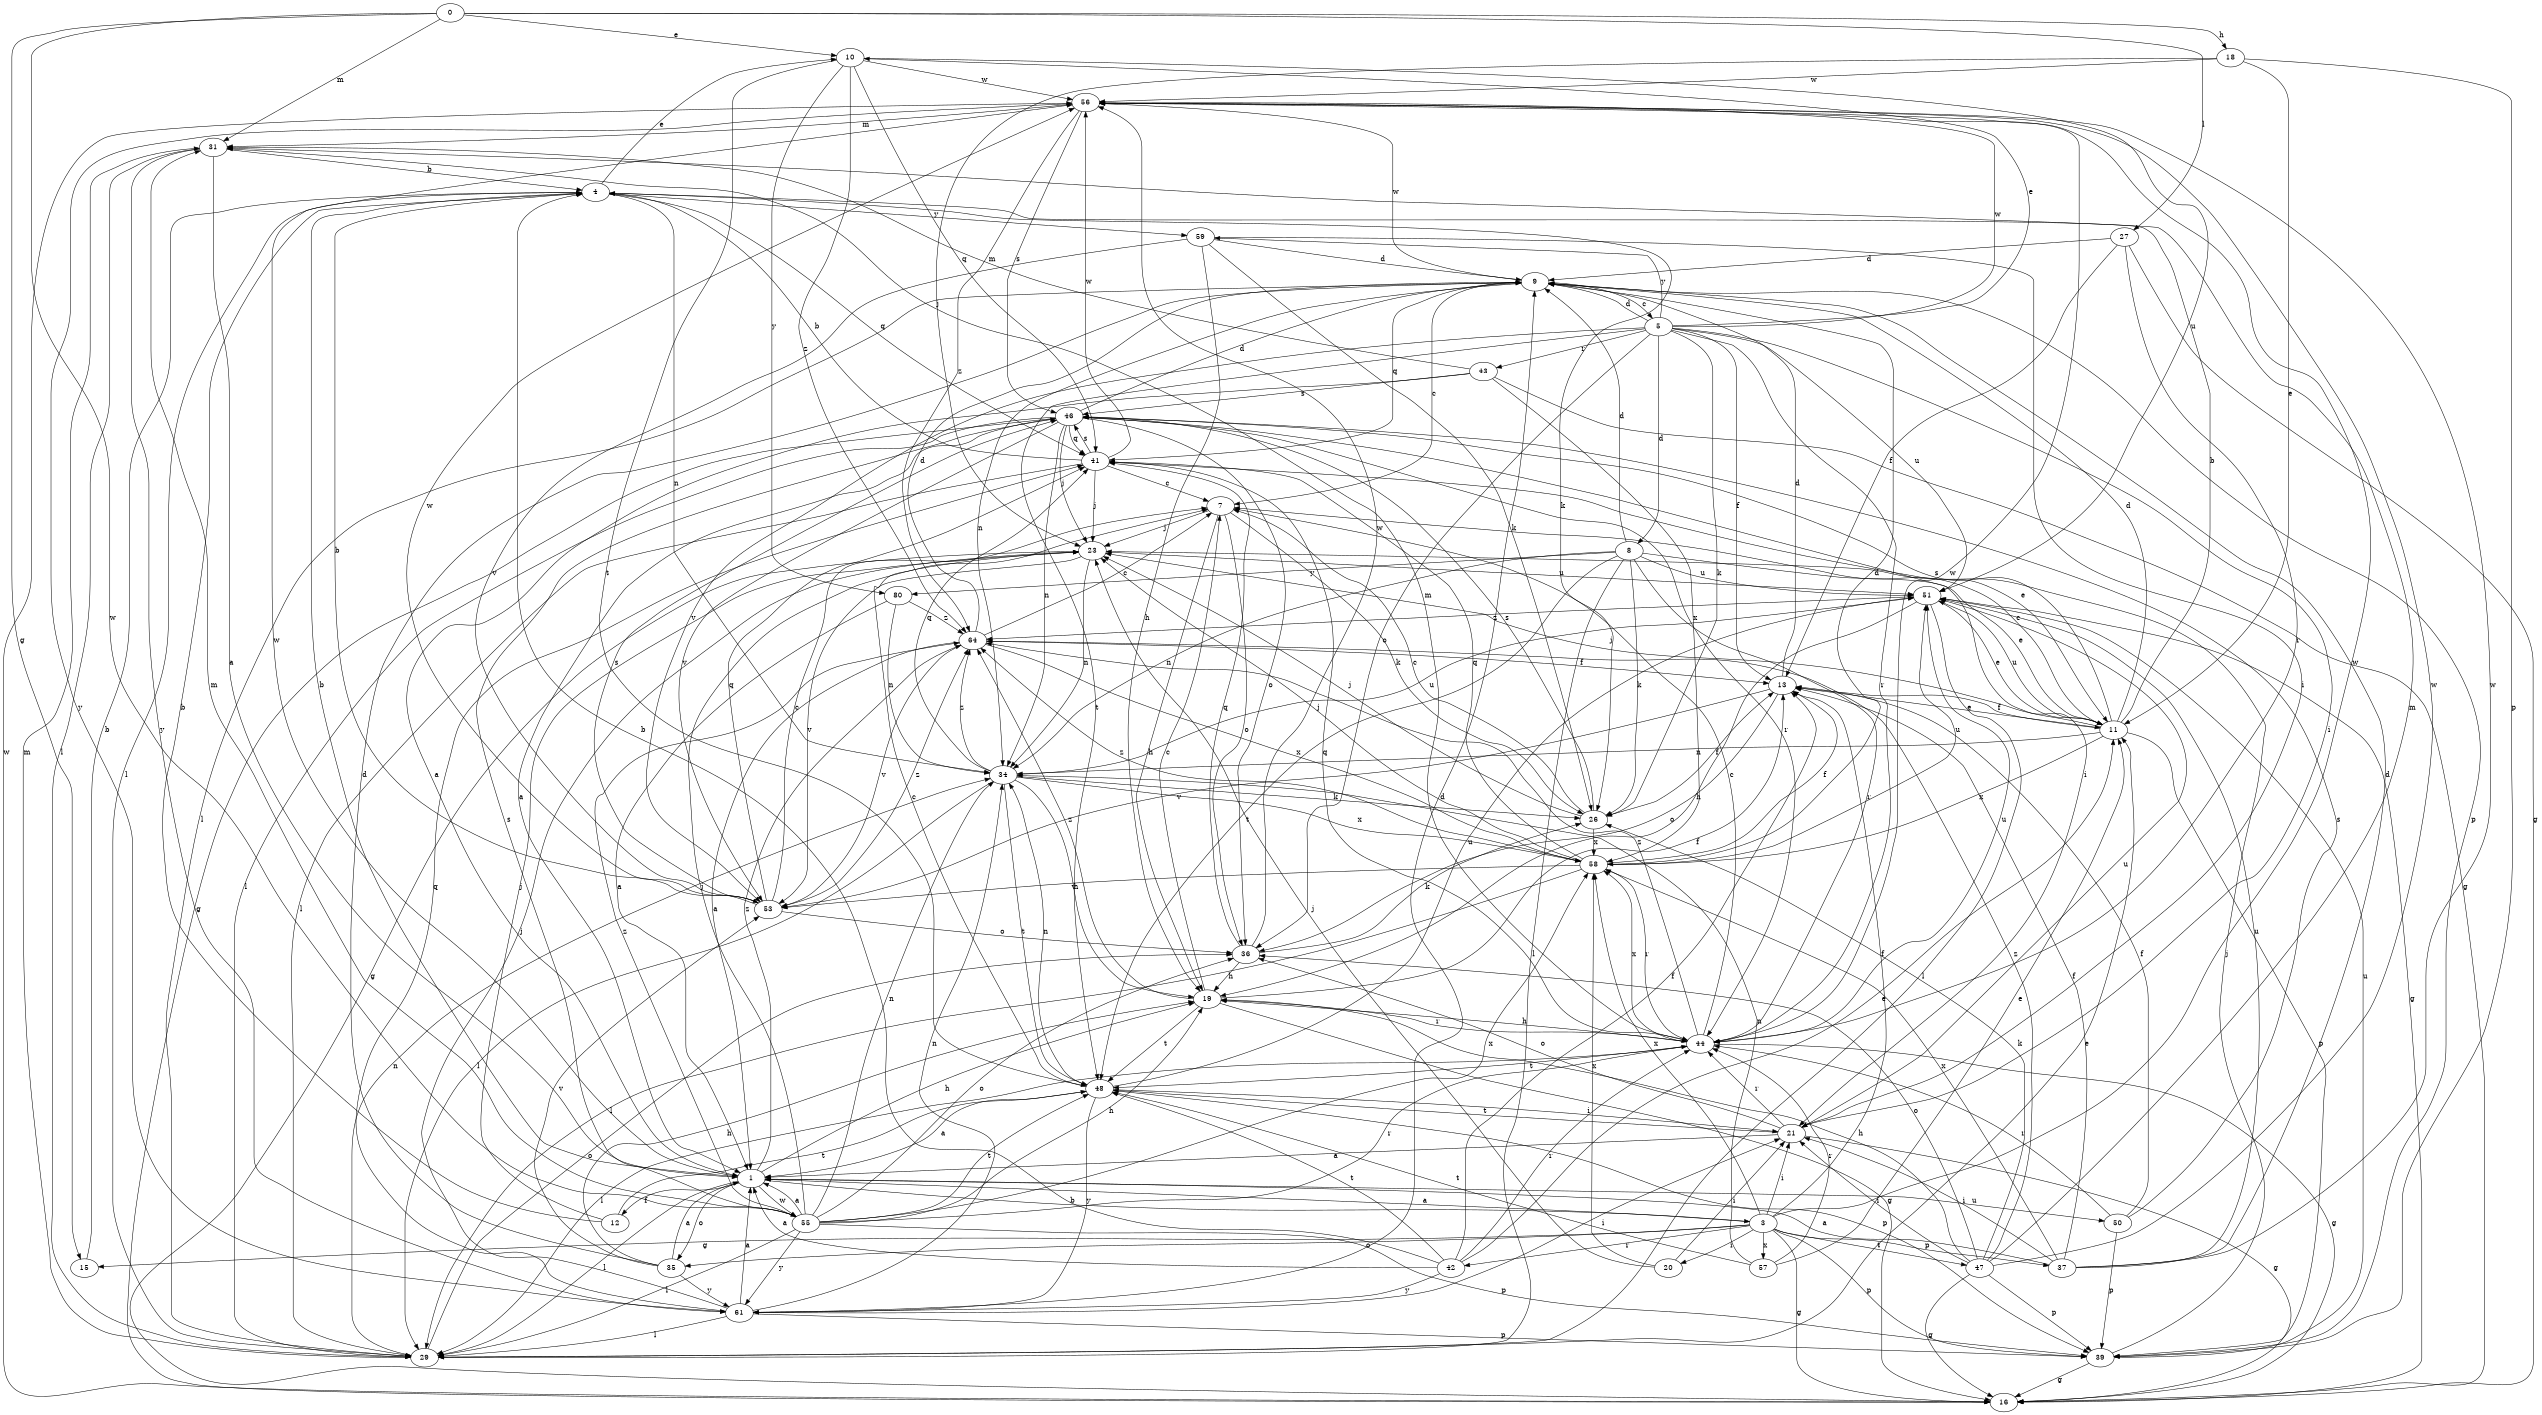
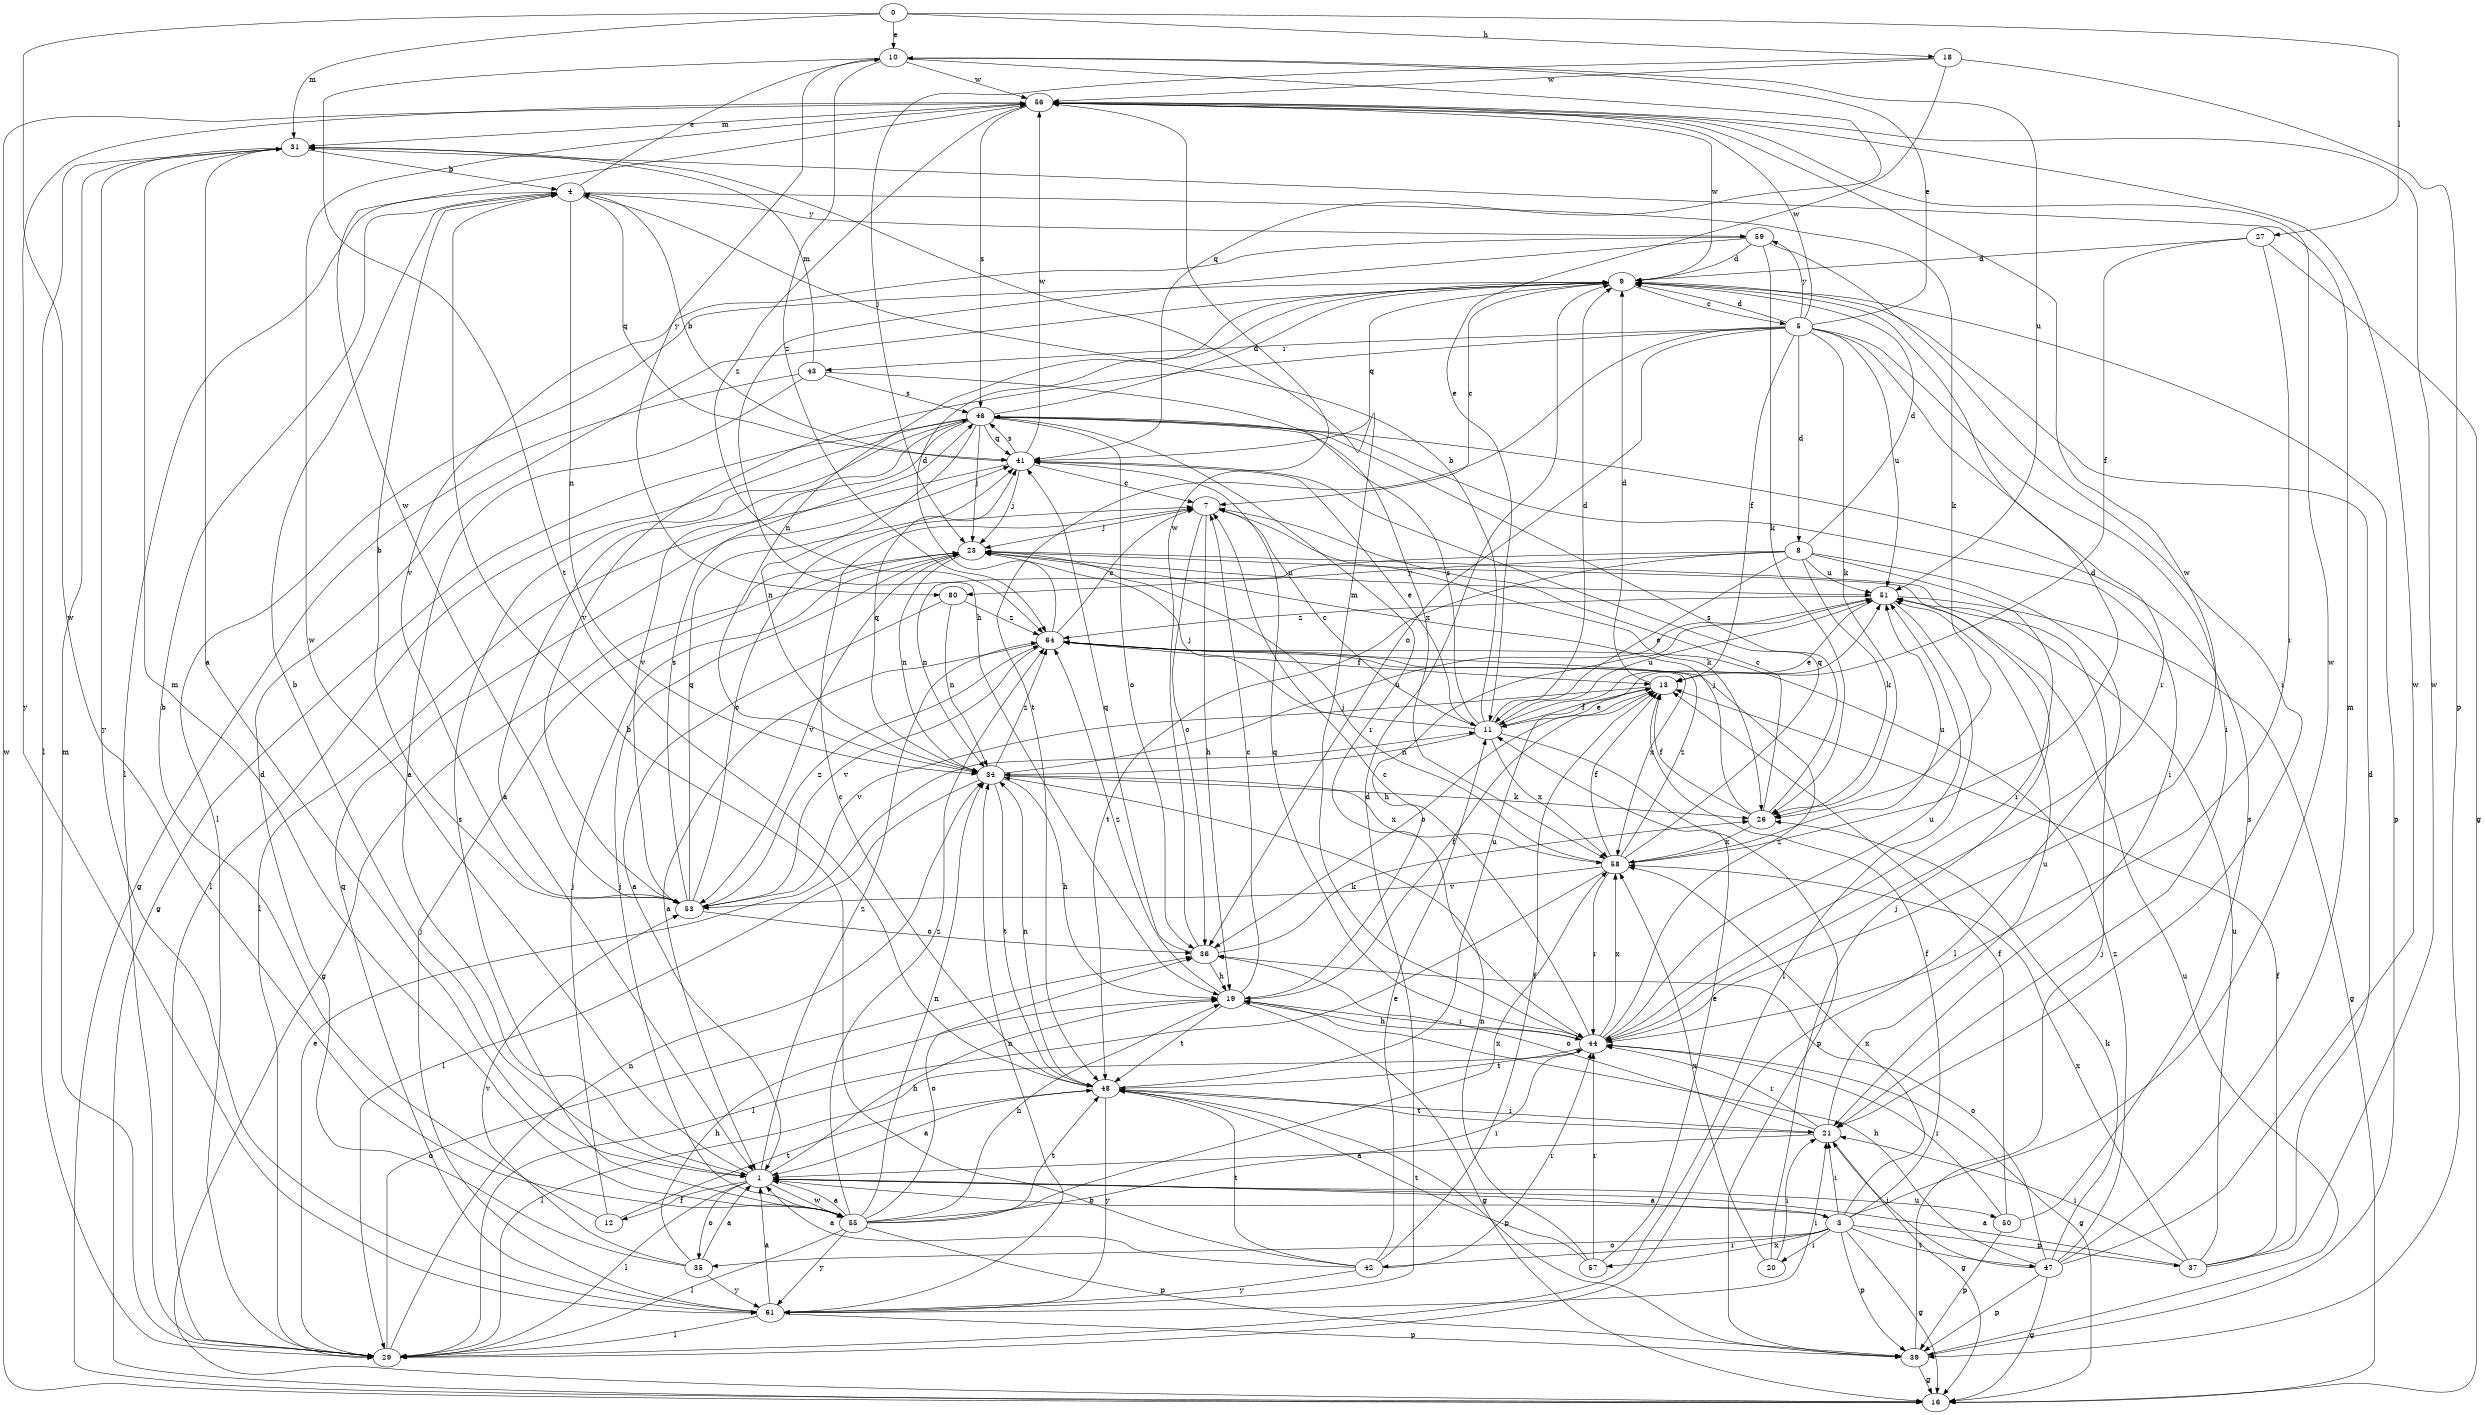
(85, 1268) -> none
